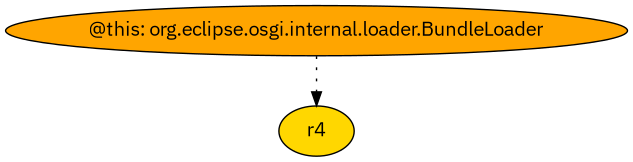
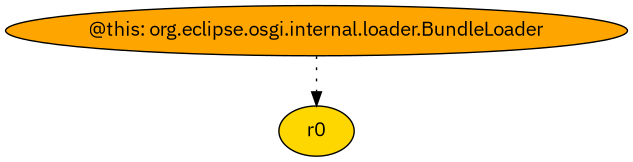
(317, 131) -> (317, 131)
